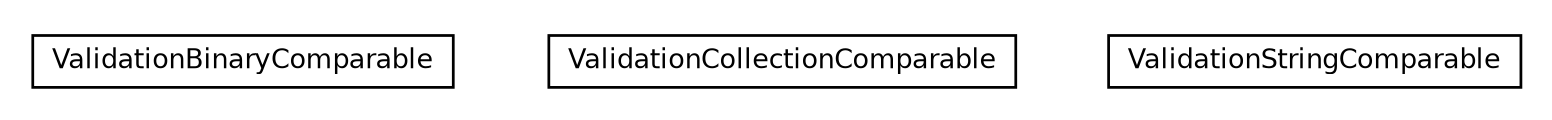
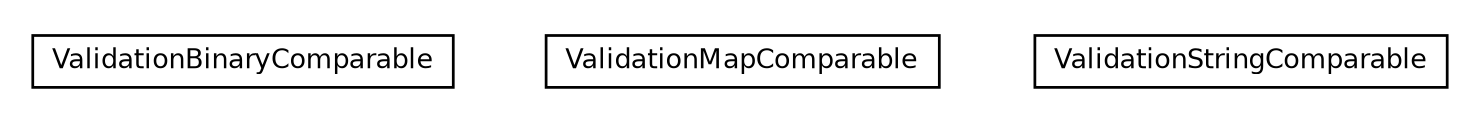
none -> (743, 60)
(781, 60) -> none
